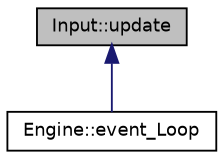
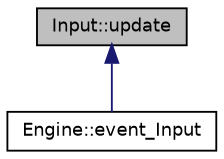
(112, 131) -> (112, 131)
